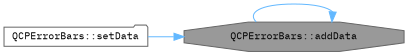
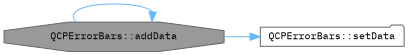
(161, 37) -> (237, 37)
